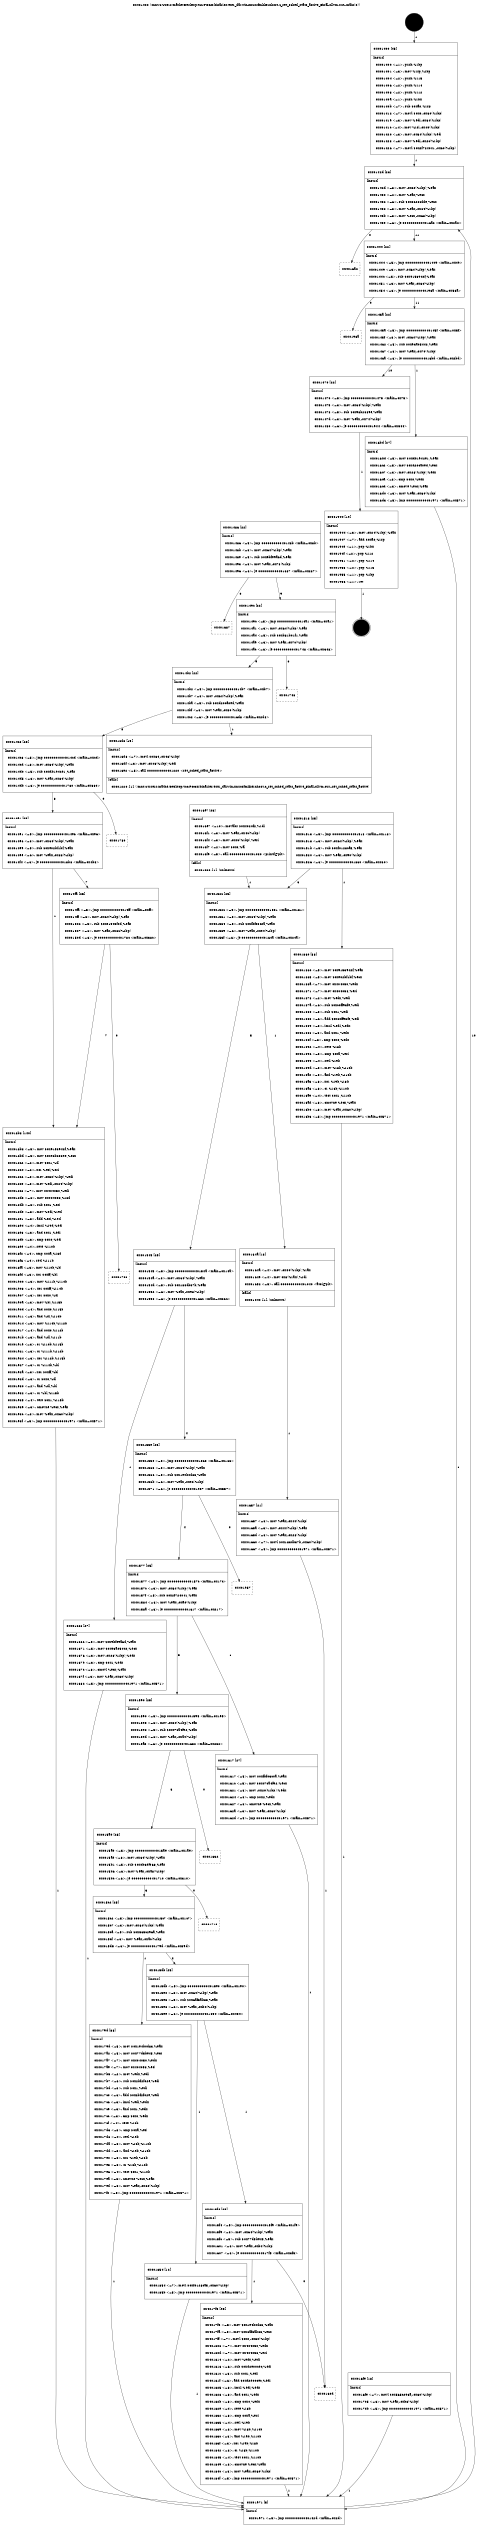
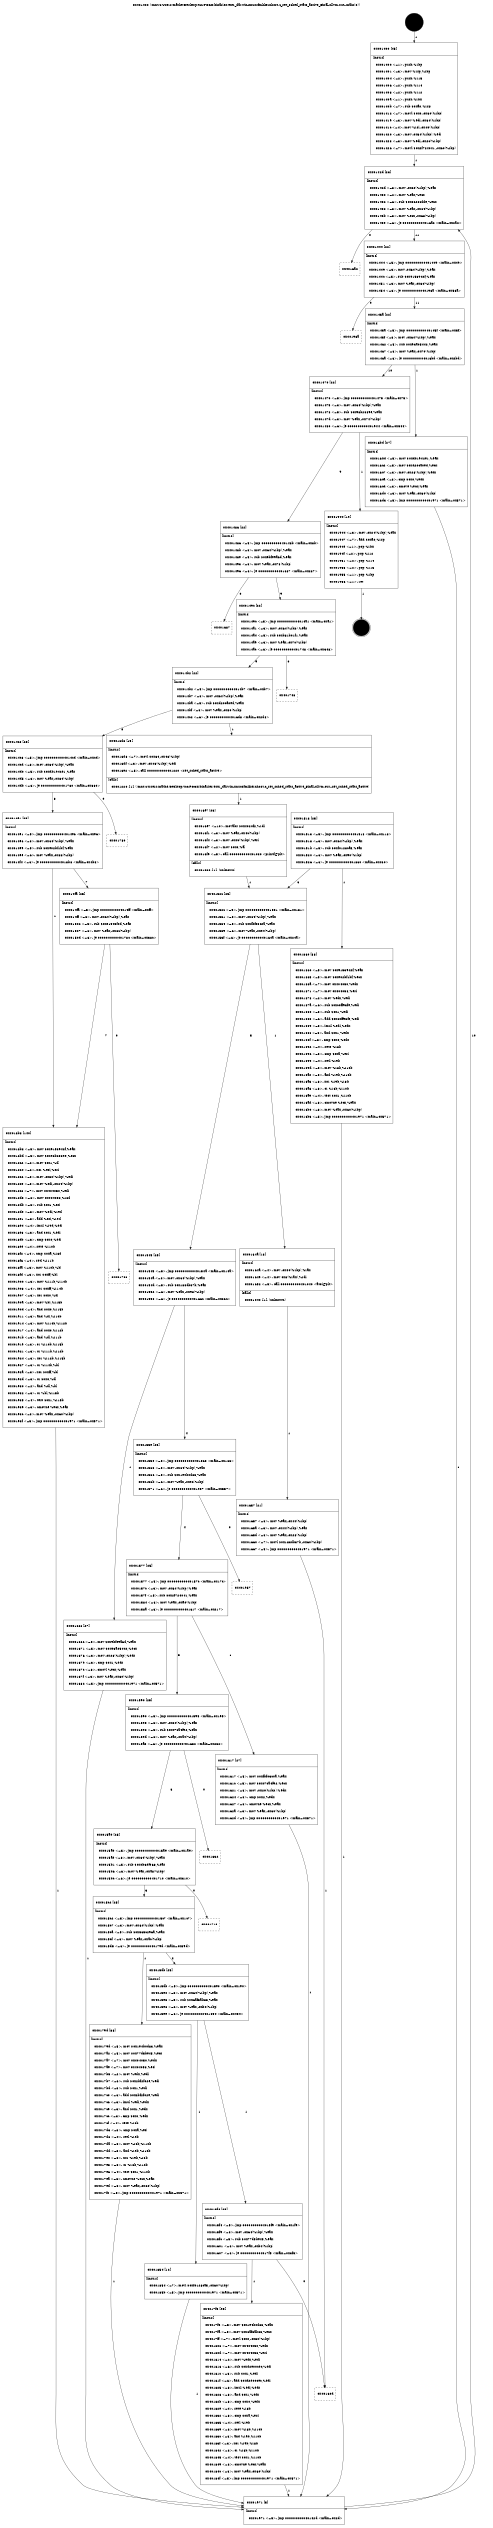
none -> (316, 476)
none -> (239, 798)
(399, 2394) -> none
